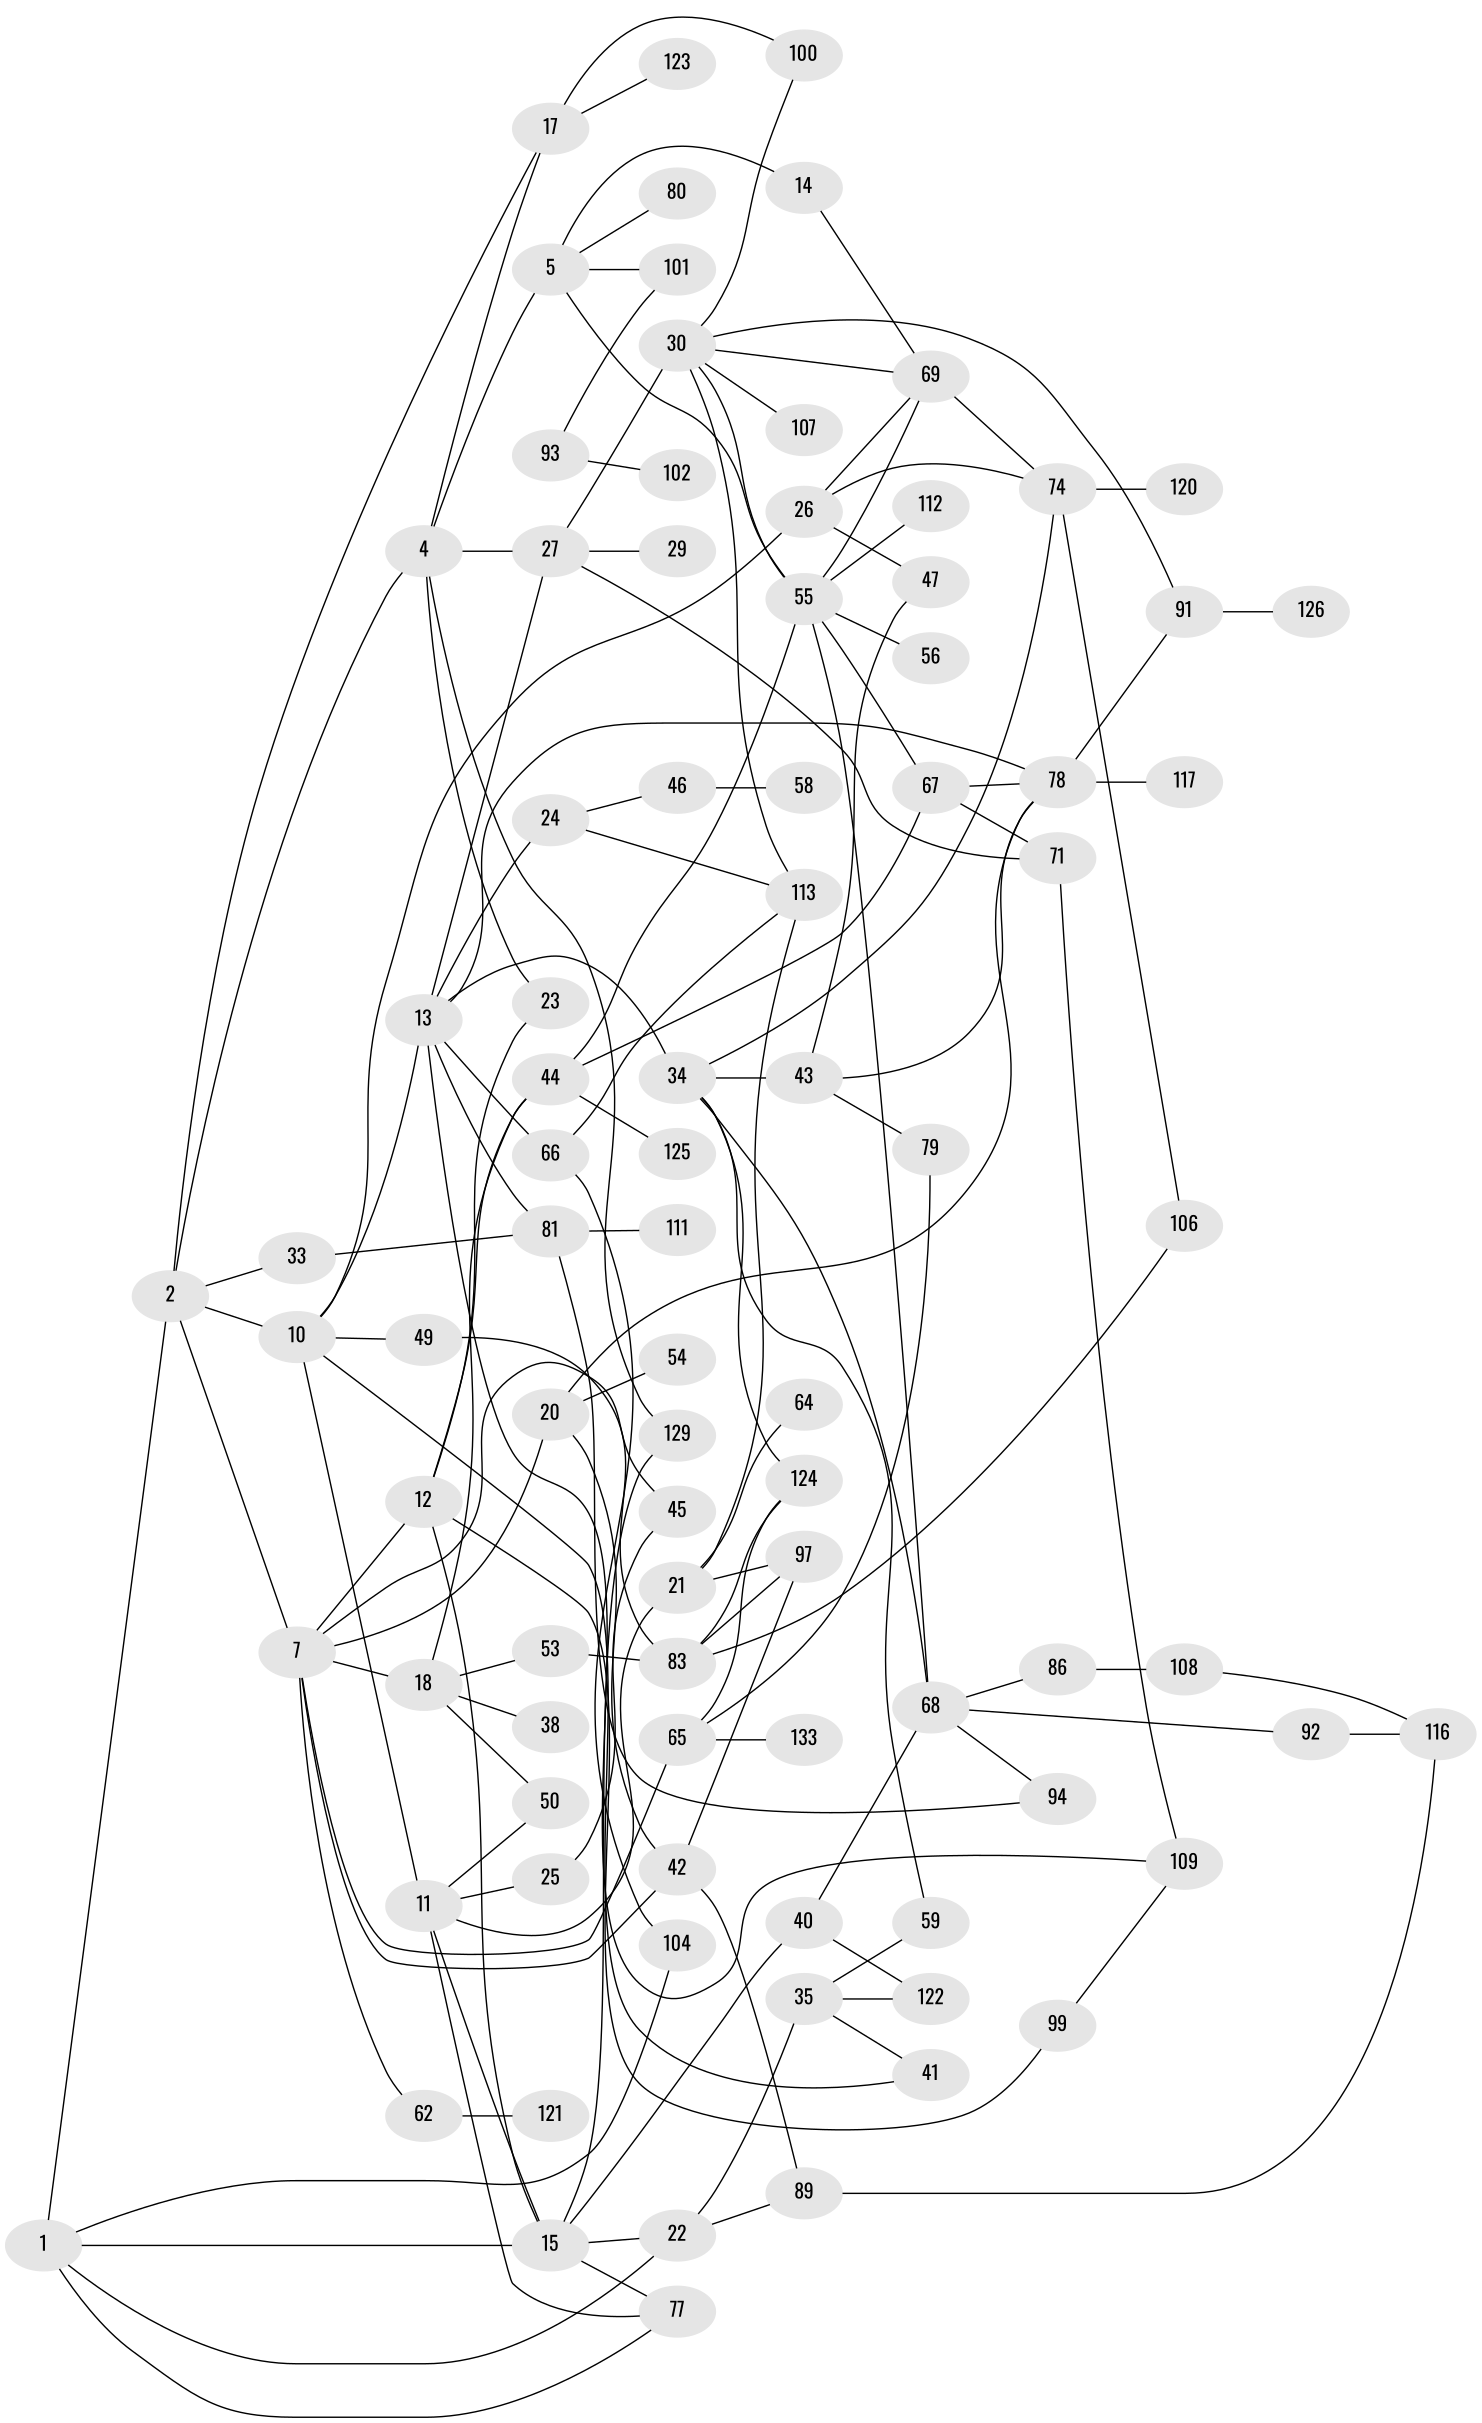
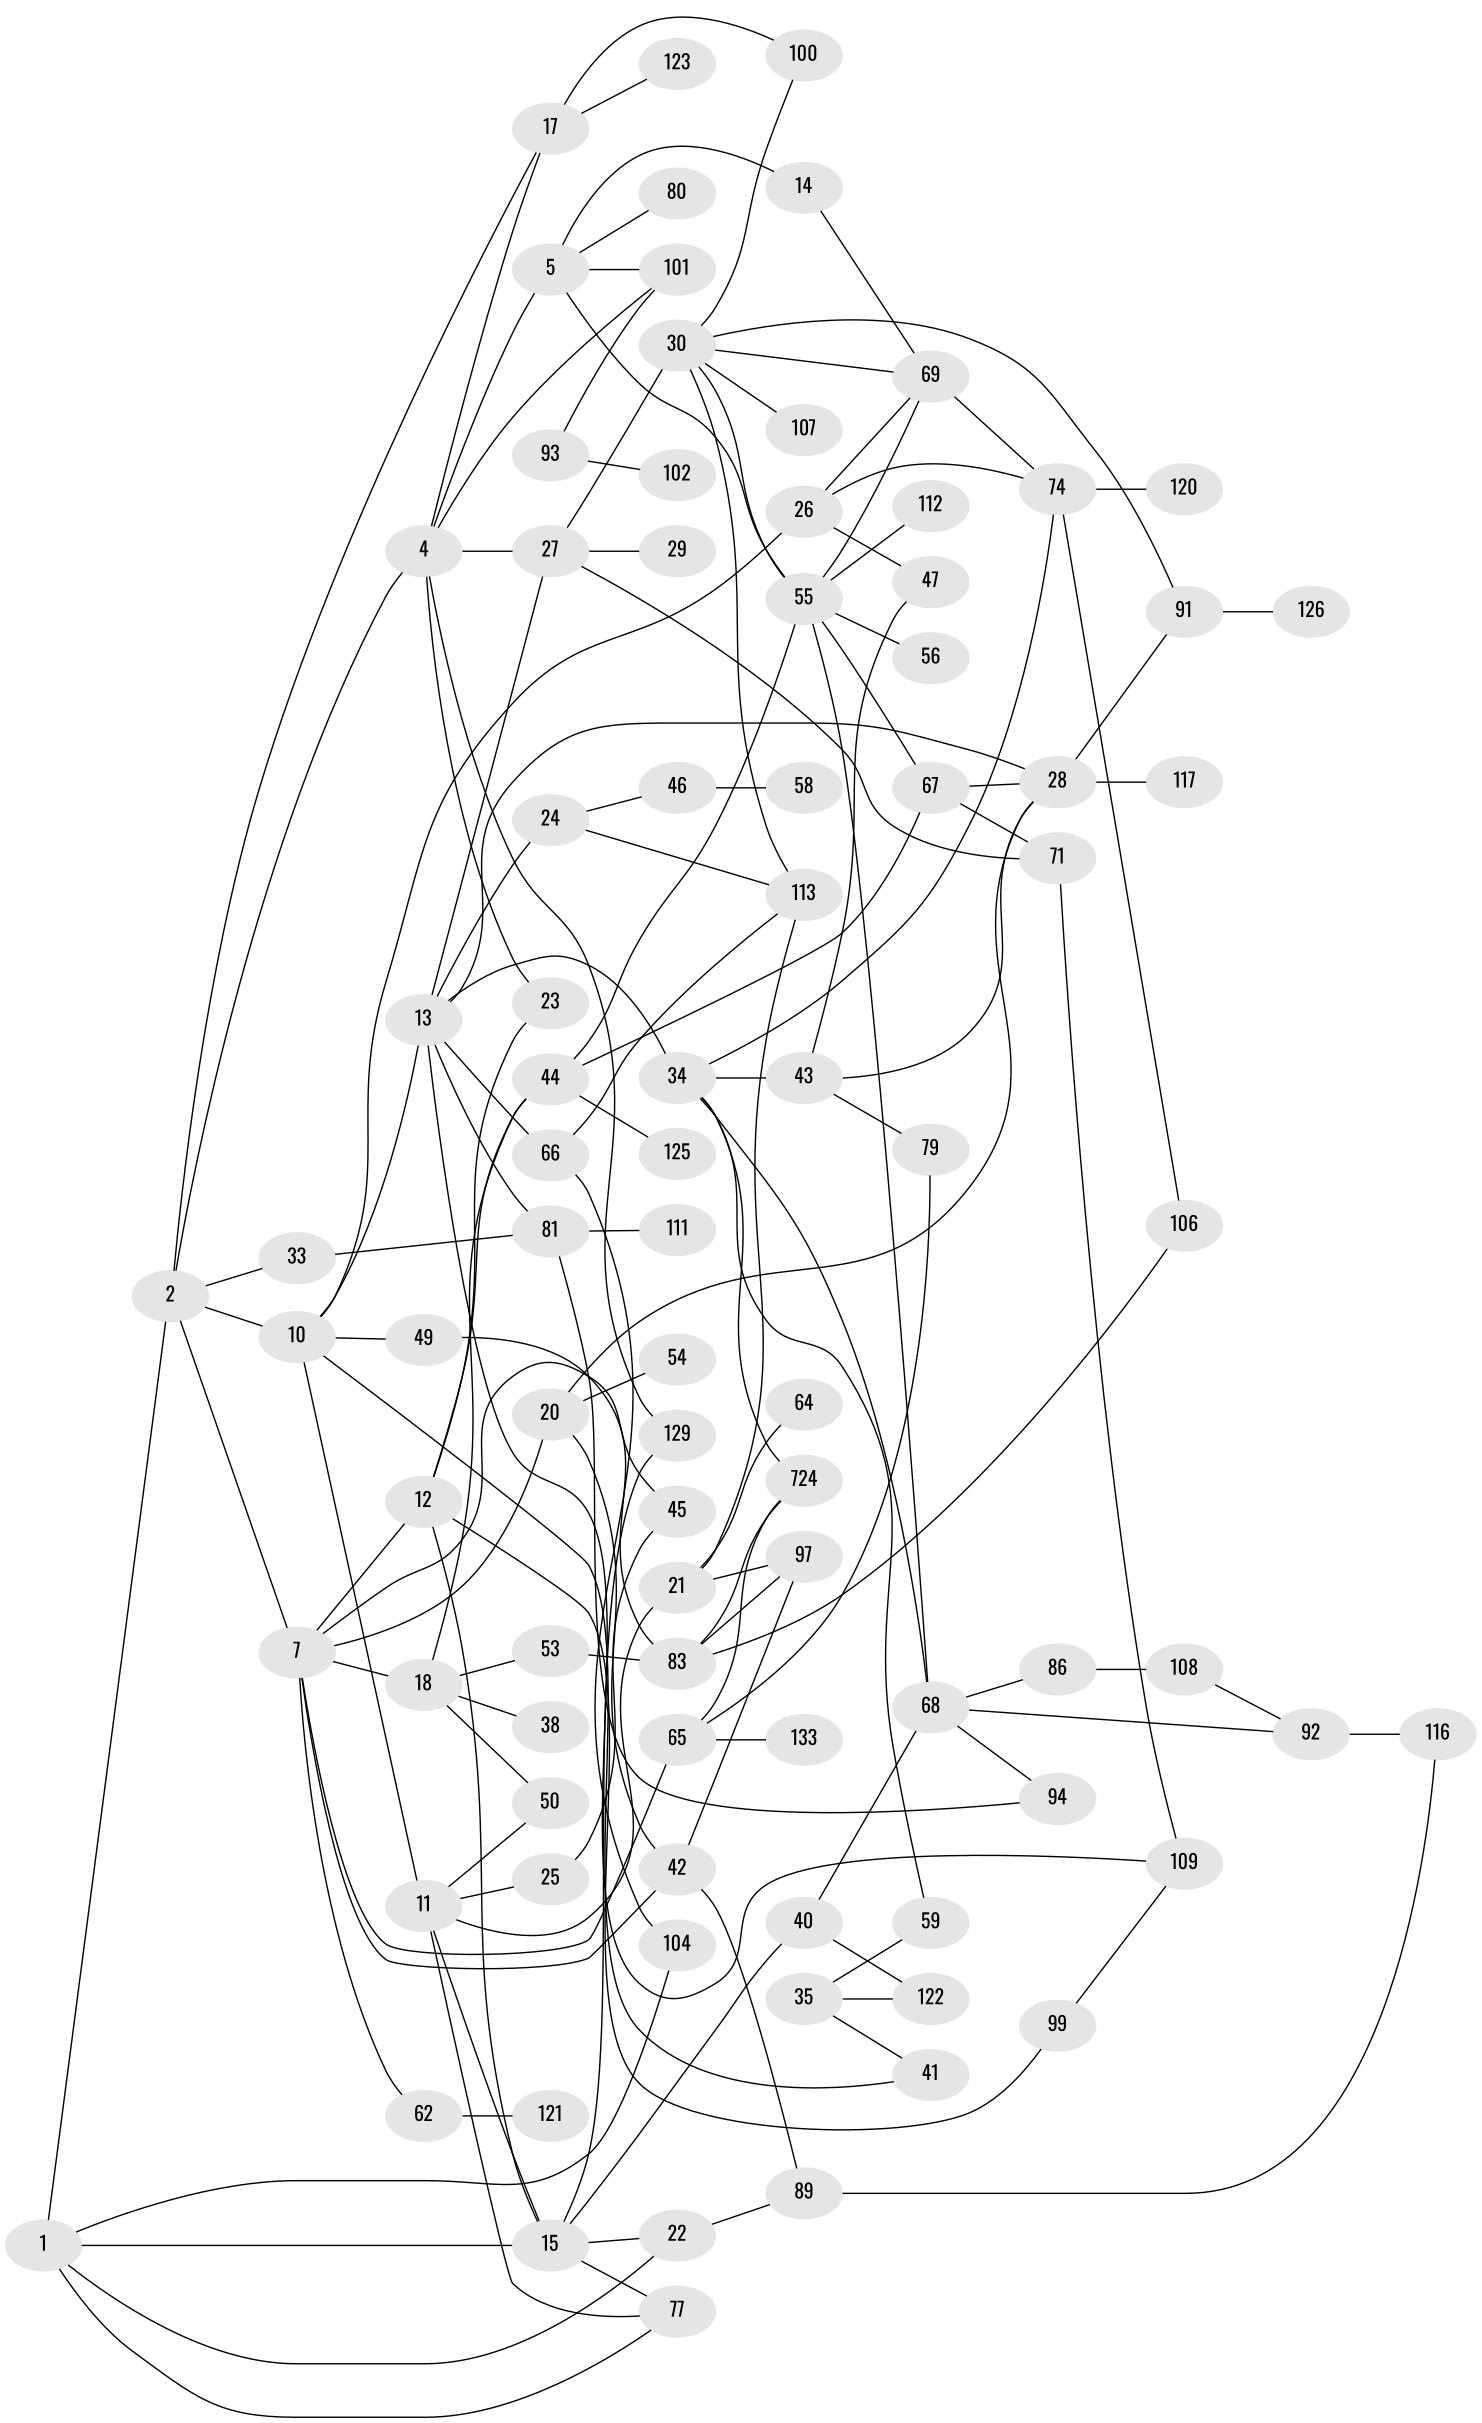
none -> (532, 396)
(1058, 782) -> (1058, 782)
(804, 1481) -> (804, 1481)
(1317, 1688) -> (1248, 1702)
(748, 2132) -> none
